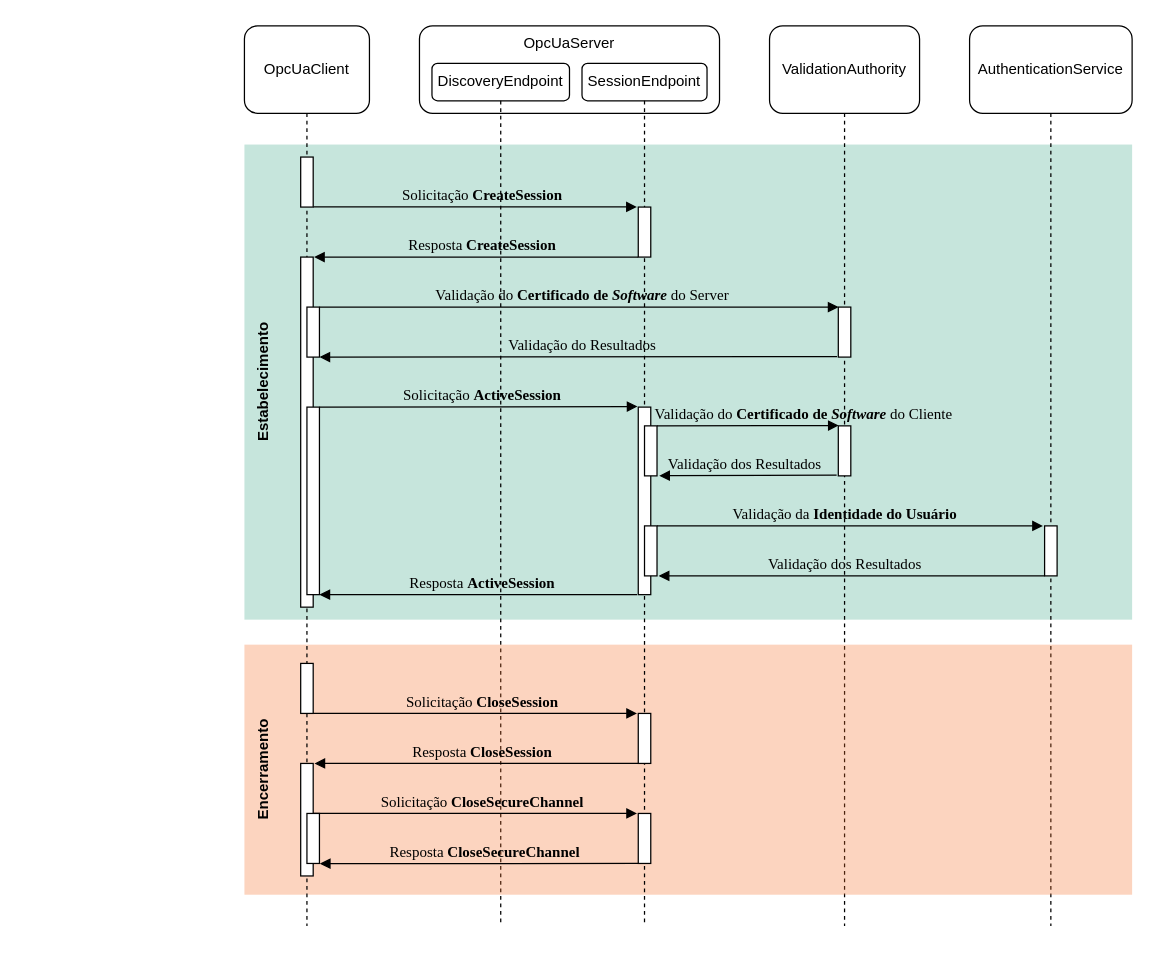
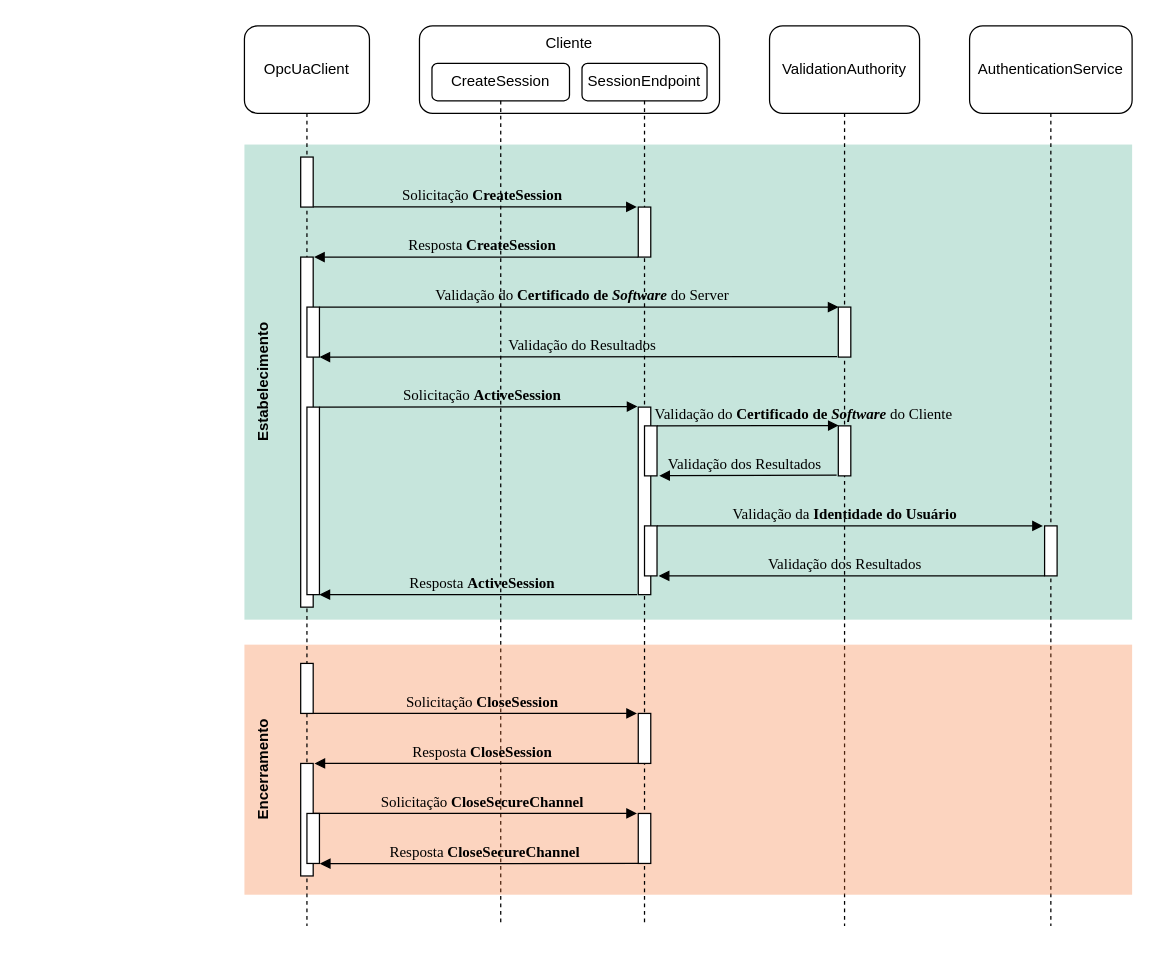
(569, 43) -> (569, 43)
(501, 82) -> (501, 82)
